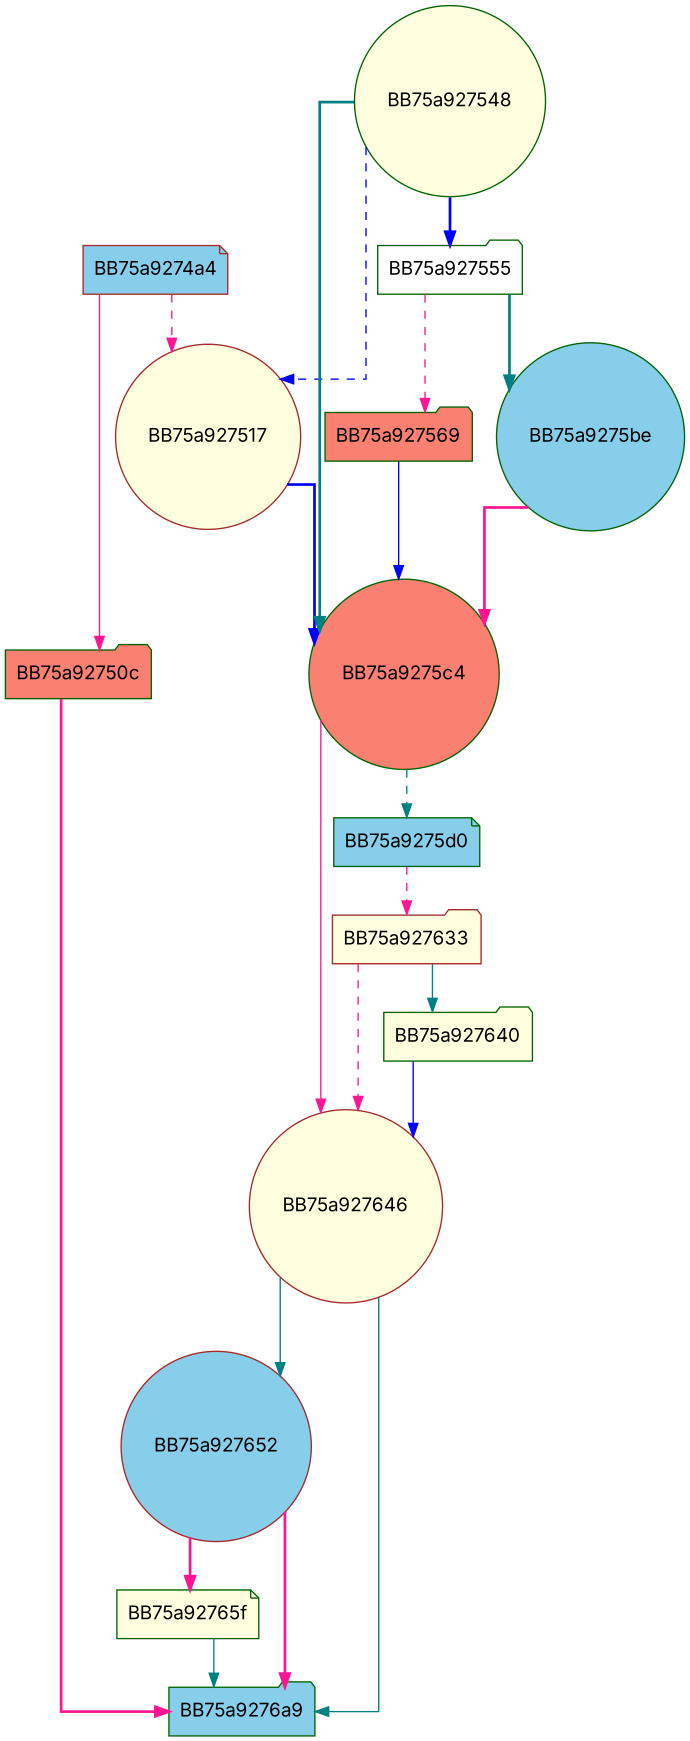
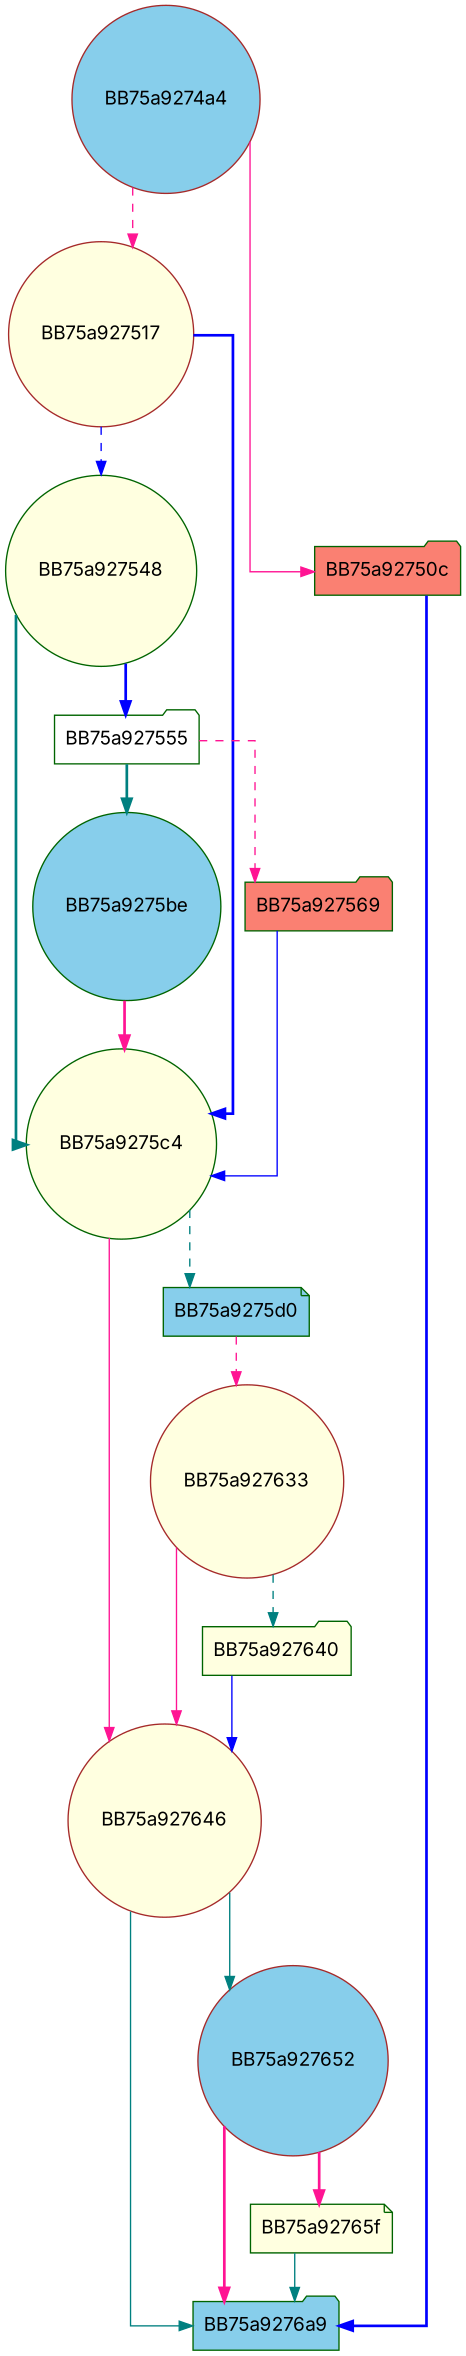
(155, 270) -> (166, 99)
(366, 299) -> (101, 444)
(404, 674) -> (121, 1144)
(407, 939) -> (247, 1481)
(432, 981) -> (273, 1594)
(358, 1030) -> (176, 1629)
(61, 1252) -> (426, 1498)
